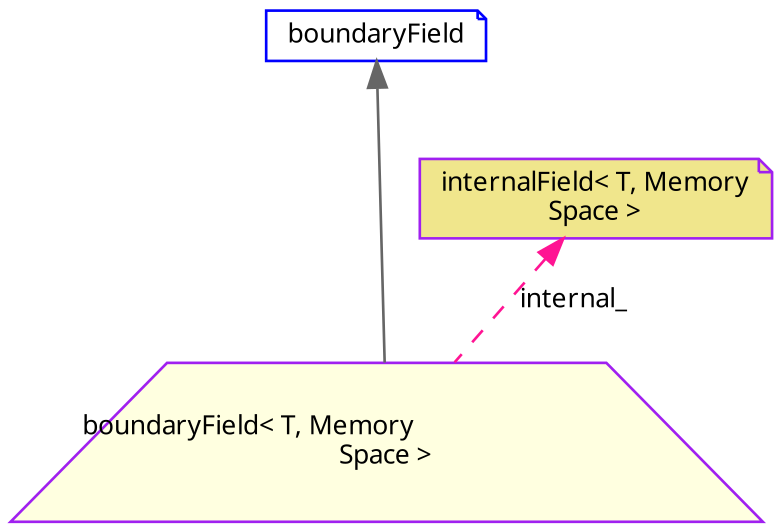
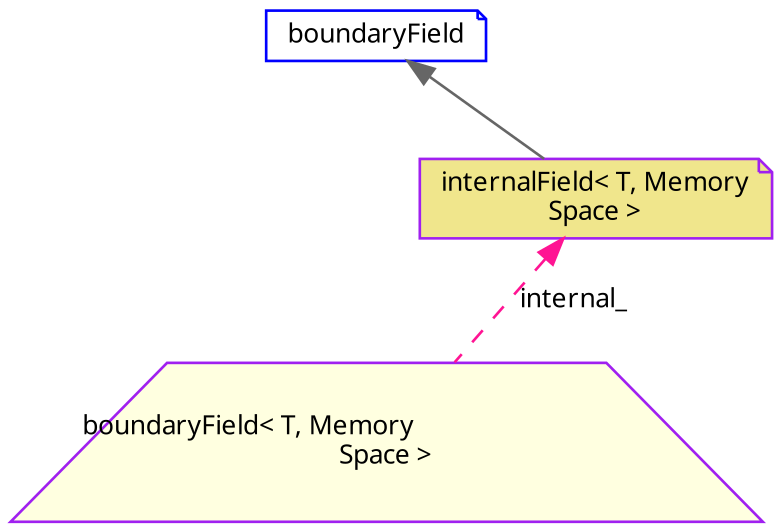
(381, 226) -> (487, 118)
